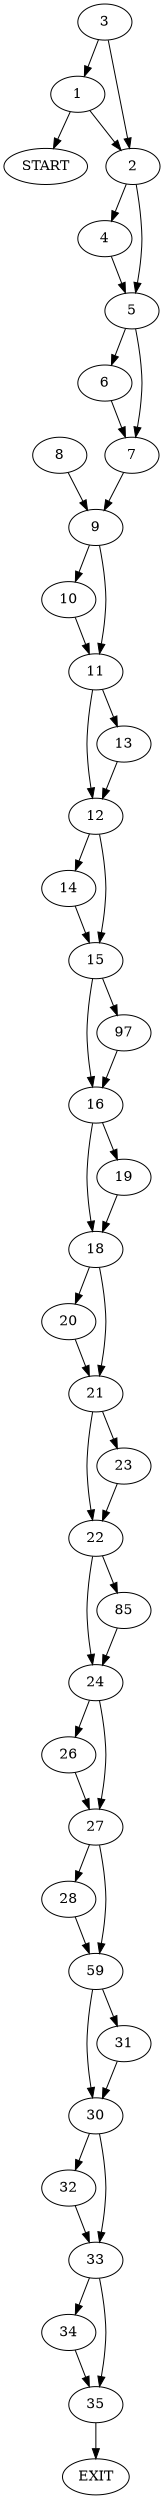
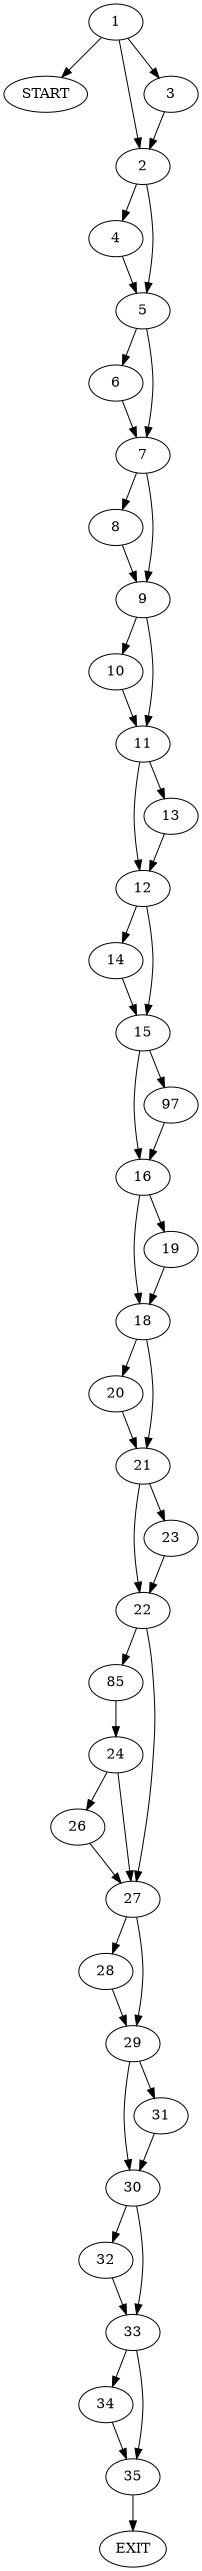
(93, 53) -> (140, 54)
none -> (131, 486)
(87, 1605) -> (154, 1750)
(96, 1971) -> (133, 2044)
